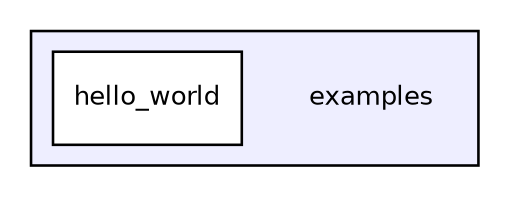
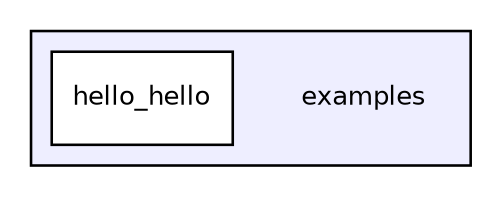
(147, 98) -> (142, 98)
